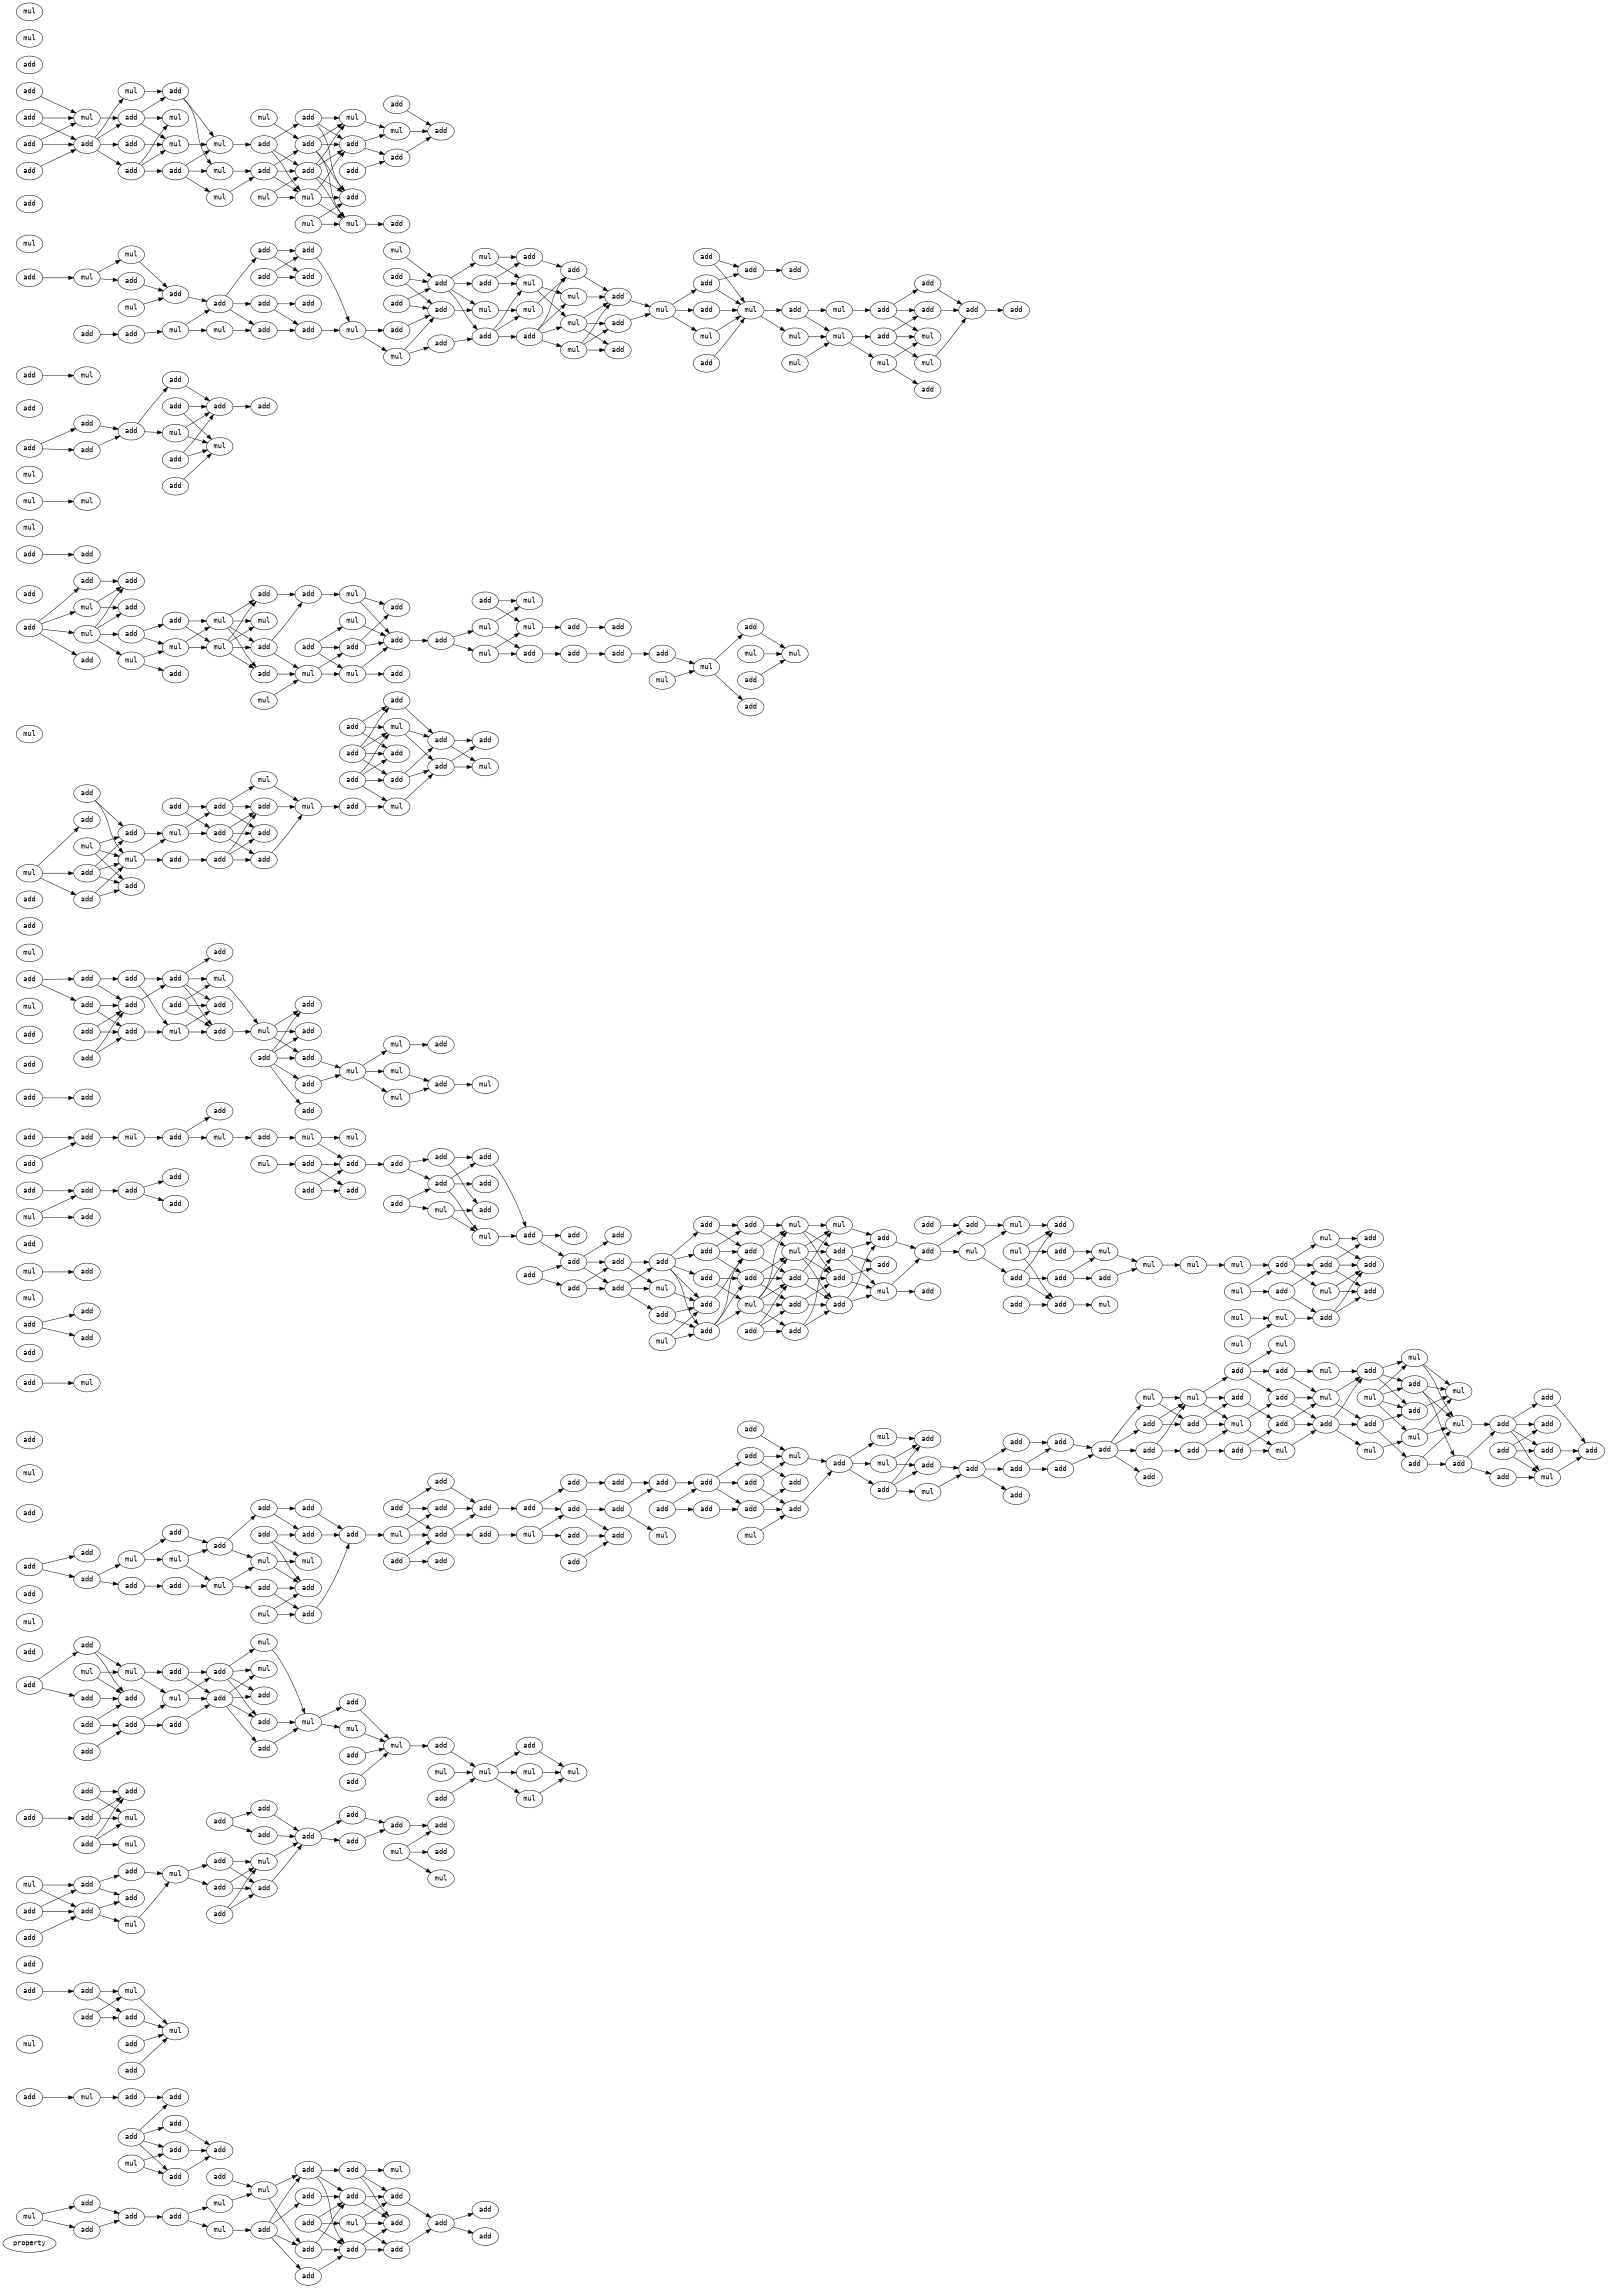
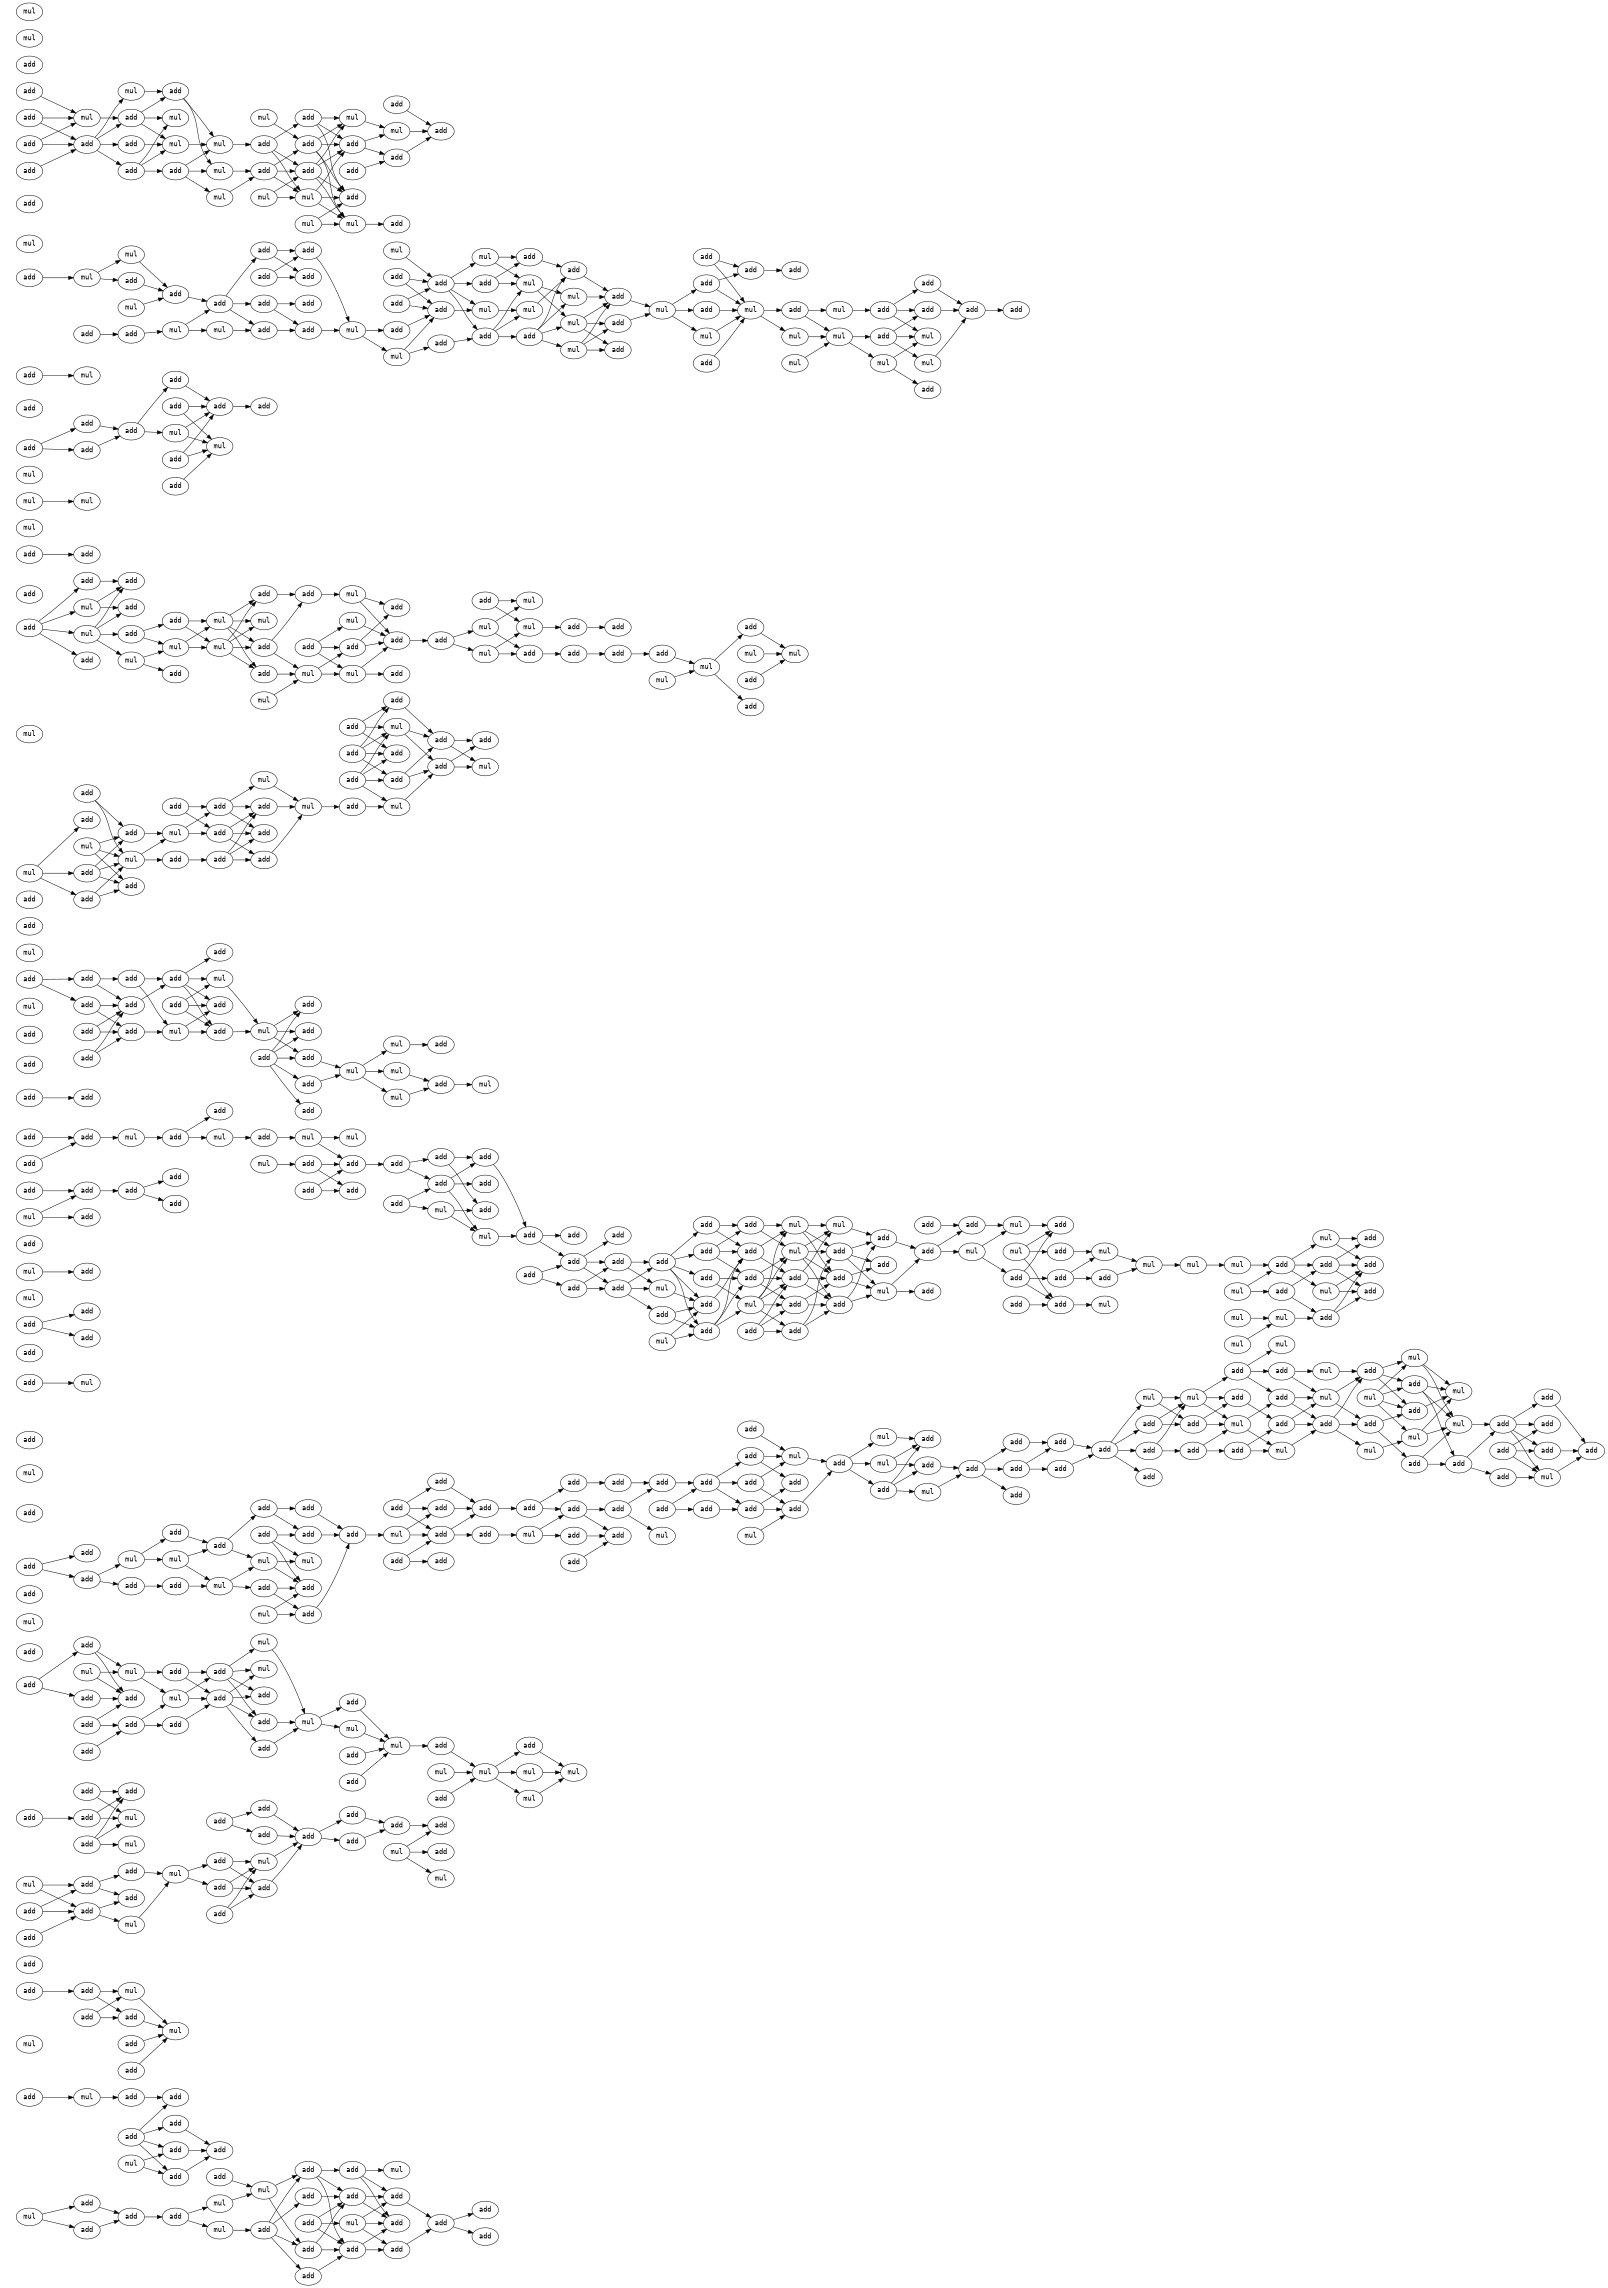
(30, 2243) -> none
